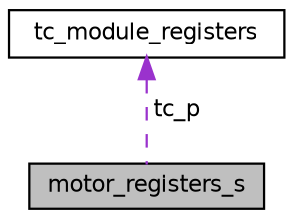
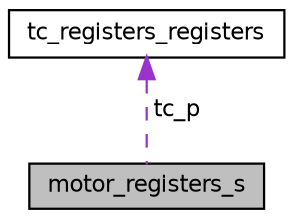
(147, 34) -> (147, 34)
